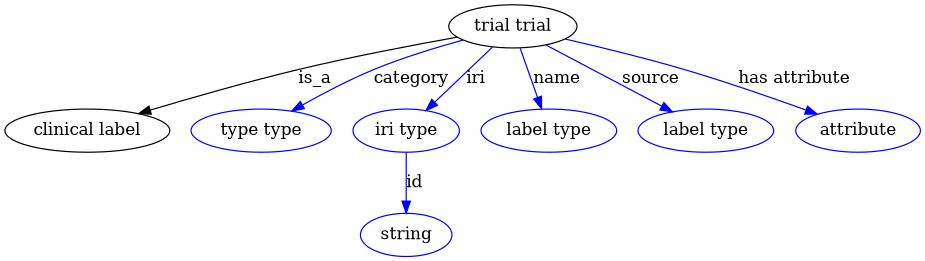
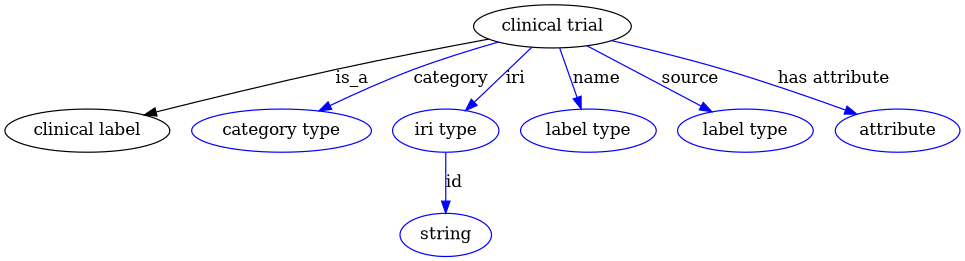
(513, 26) -> (552, 26)
(261, 131) -> (282, 131)
